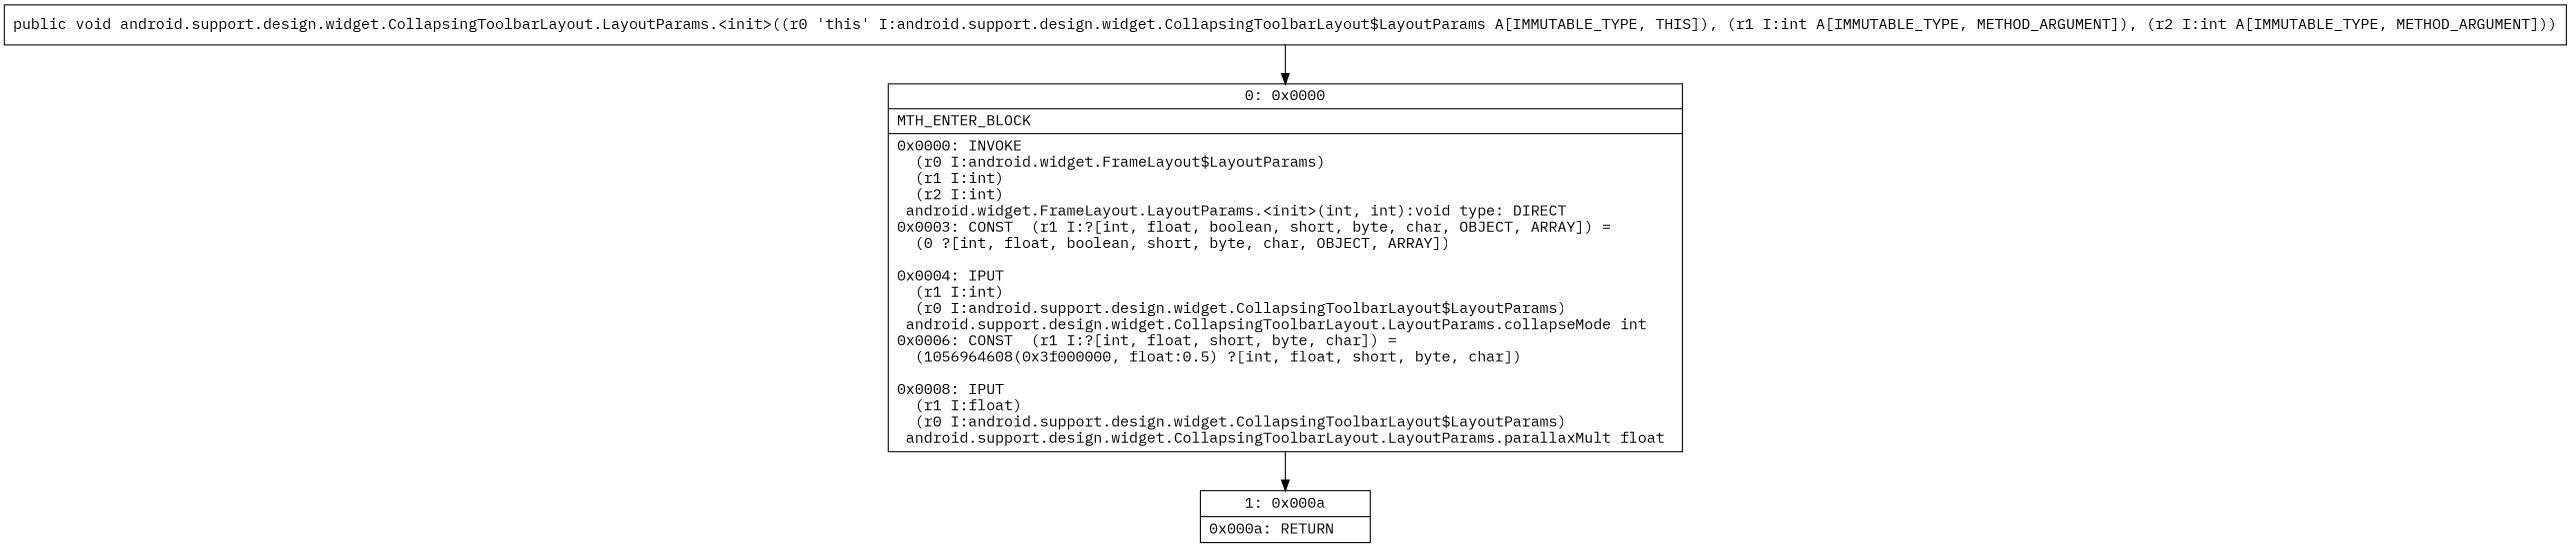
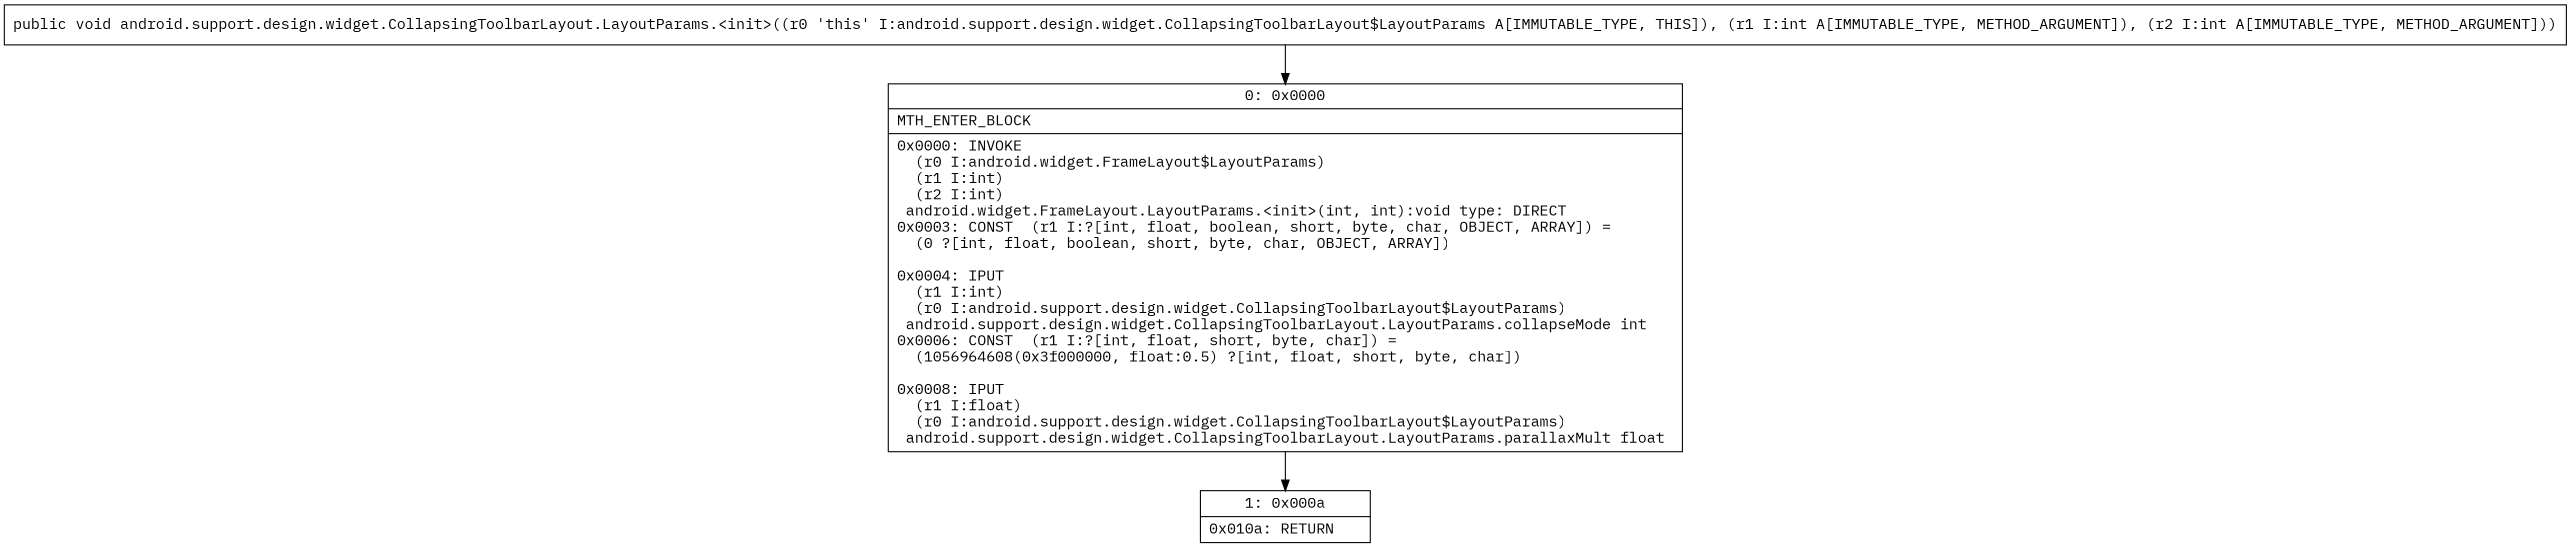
(1285, 529) -> (1285, 529)
